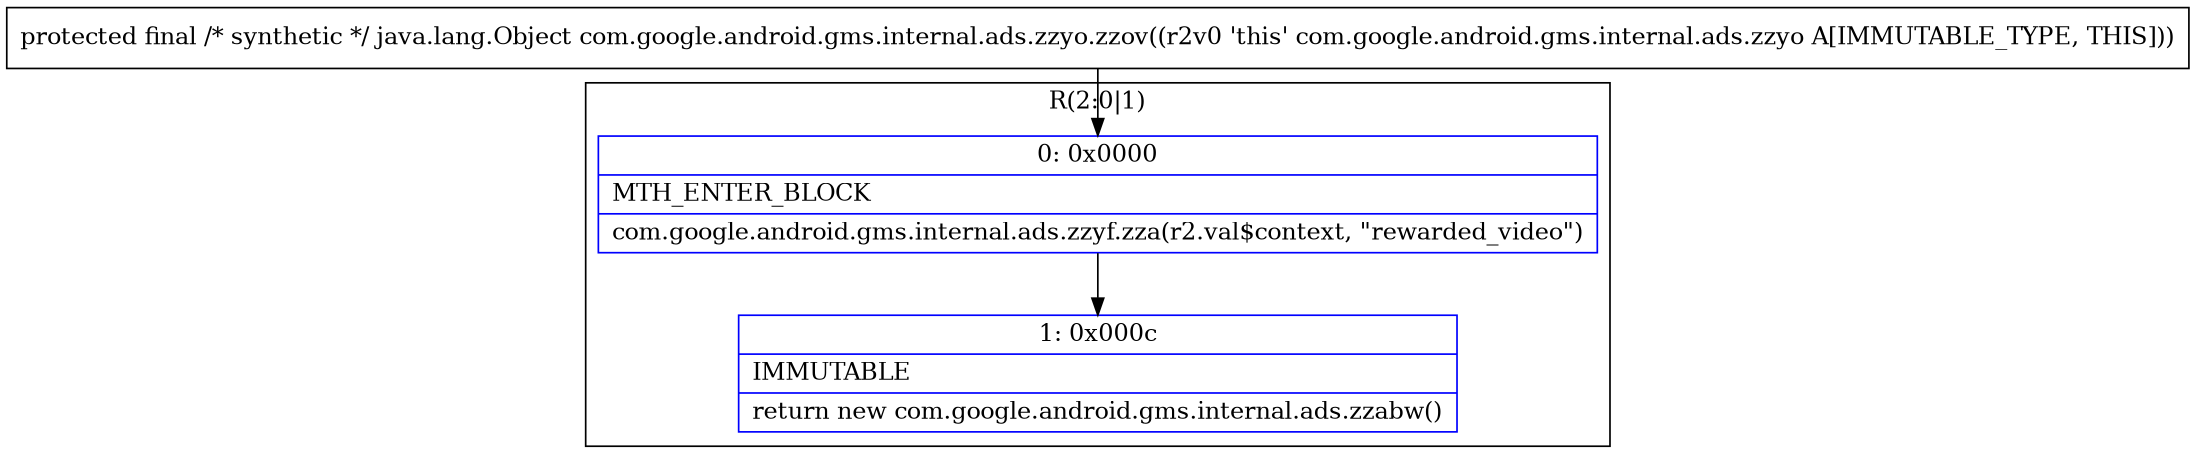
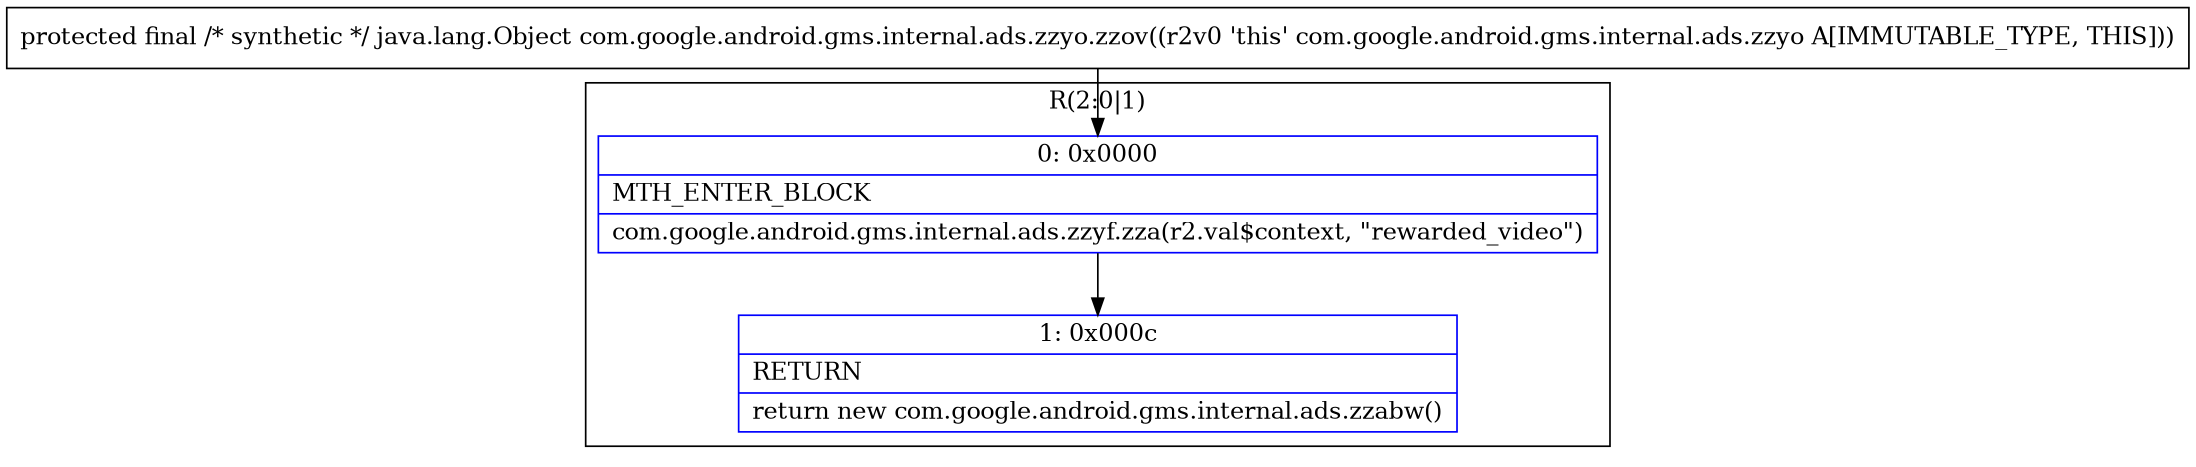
(832, 373) -> (807, 373)
